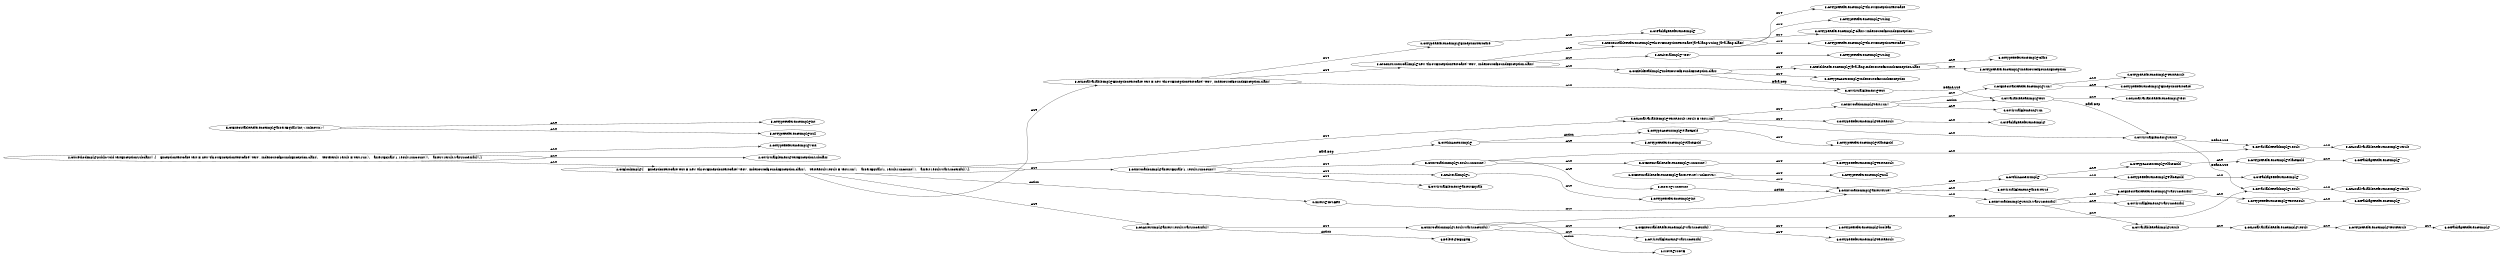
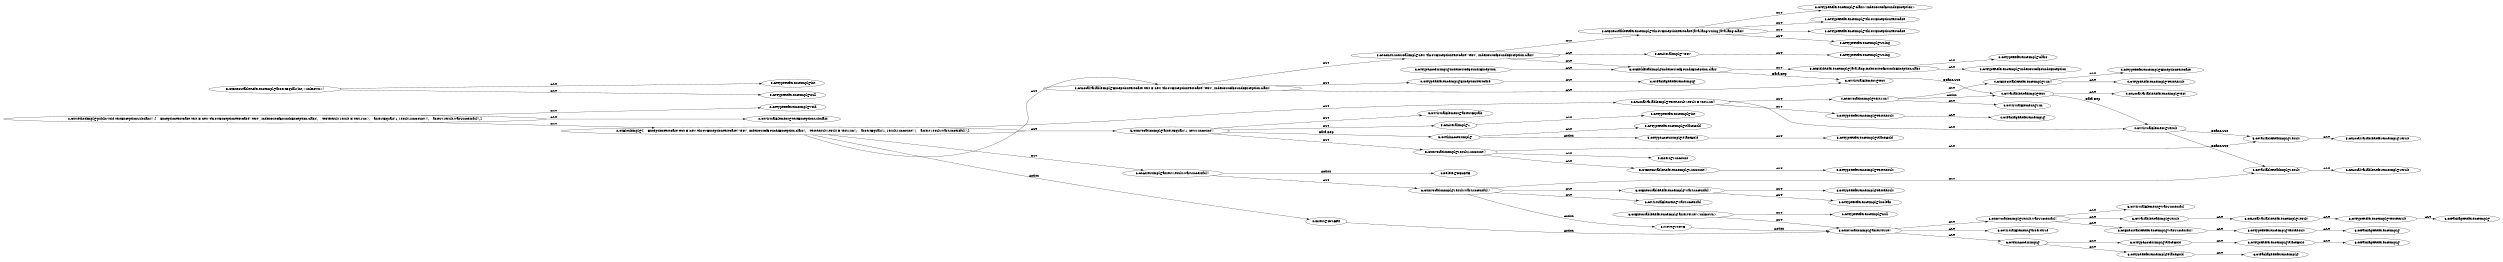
(1769, 75) -> (1561, 70)
(1172, 170) -> (1172, 131)
(1760, 191) -> (1759, 230)
(1569, 209) -> (1569, 231)
